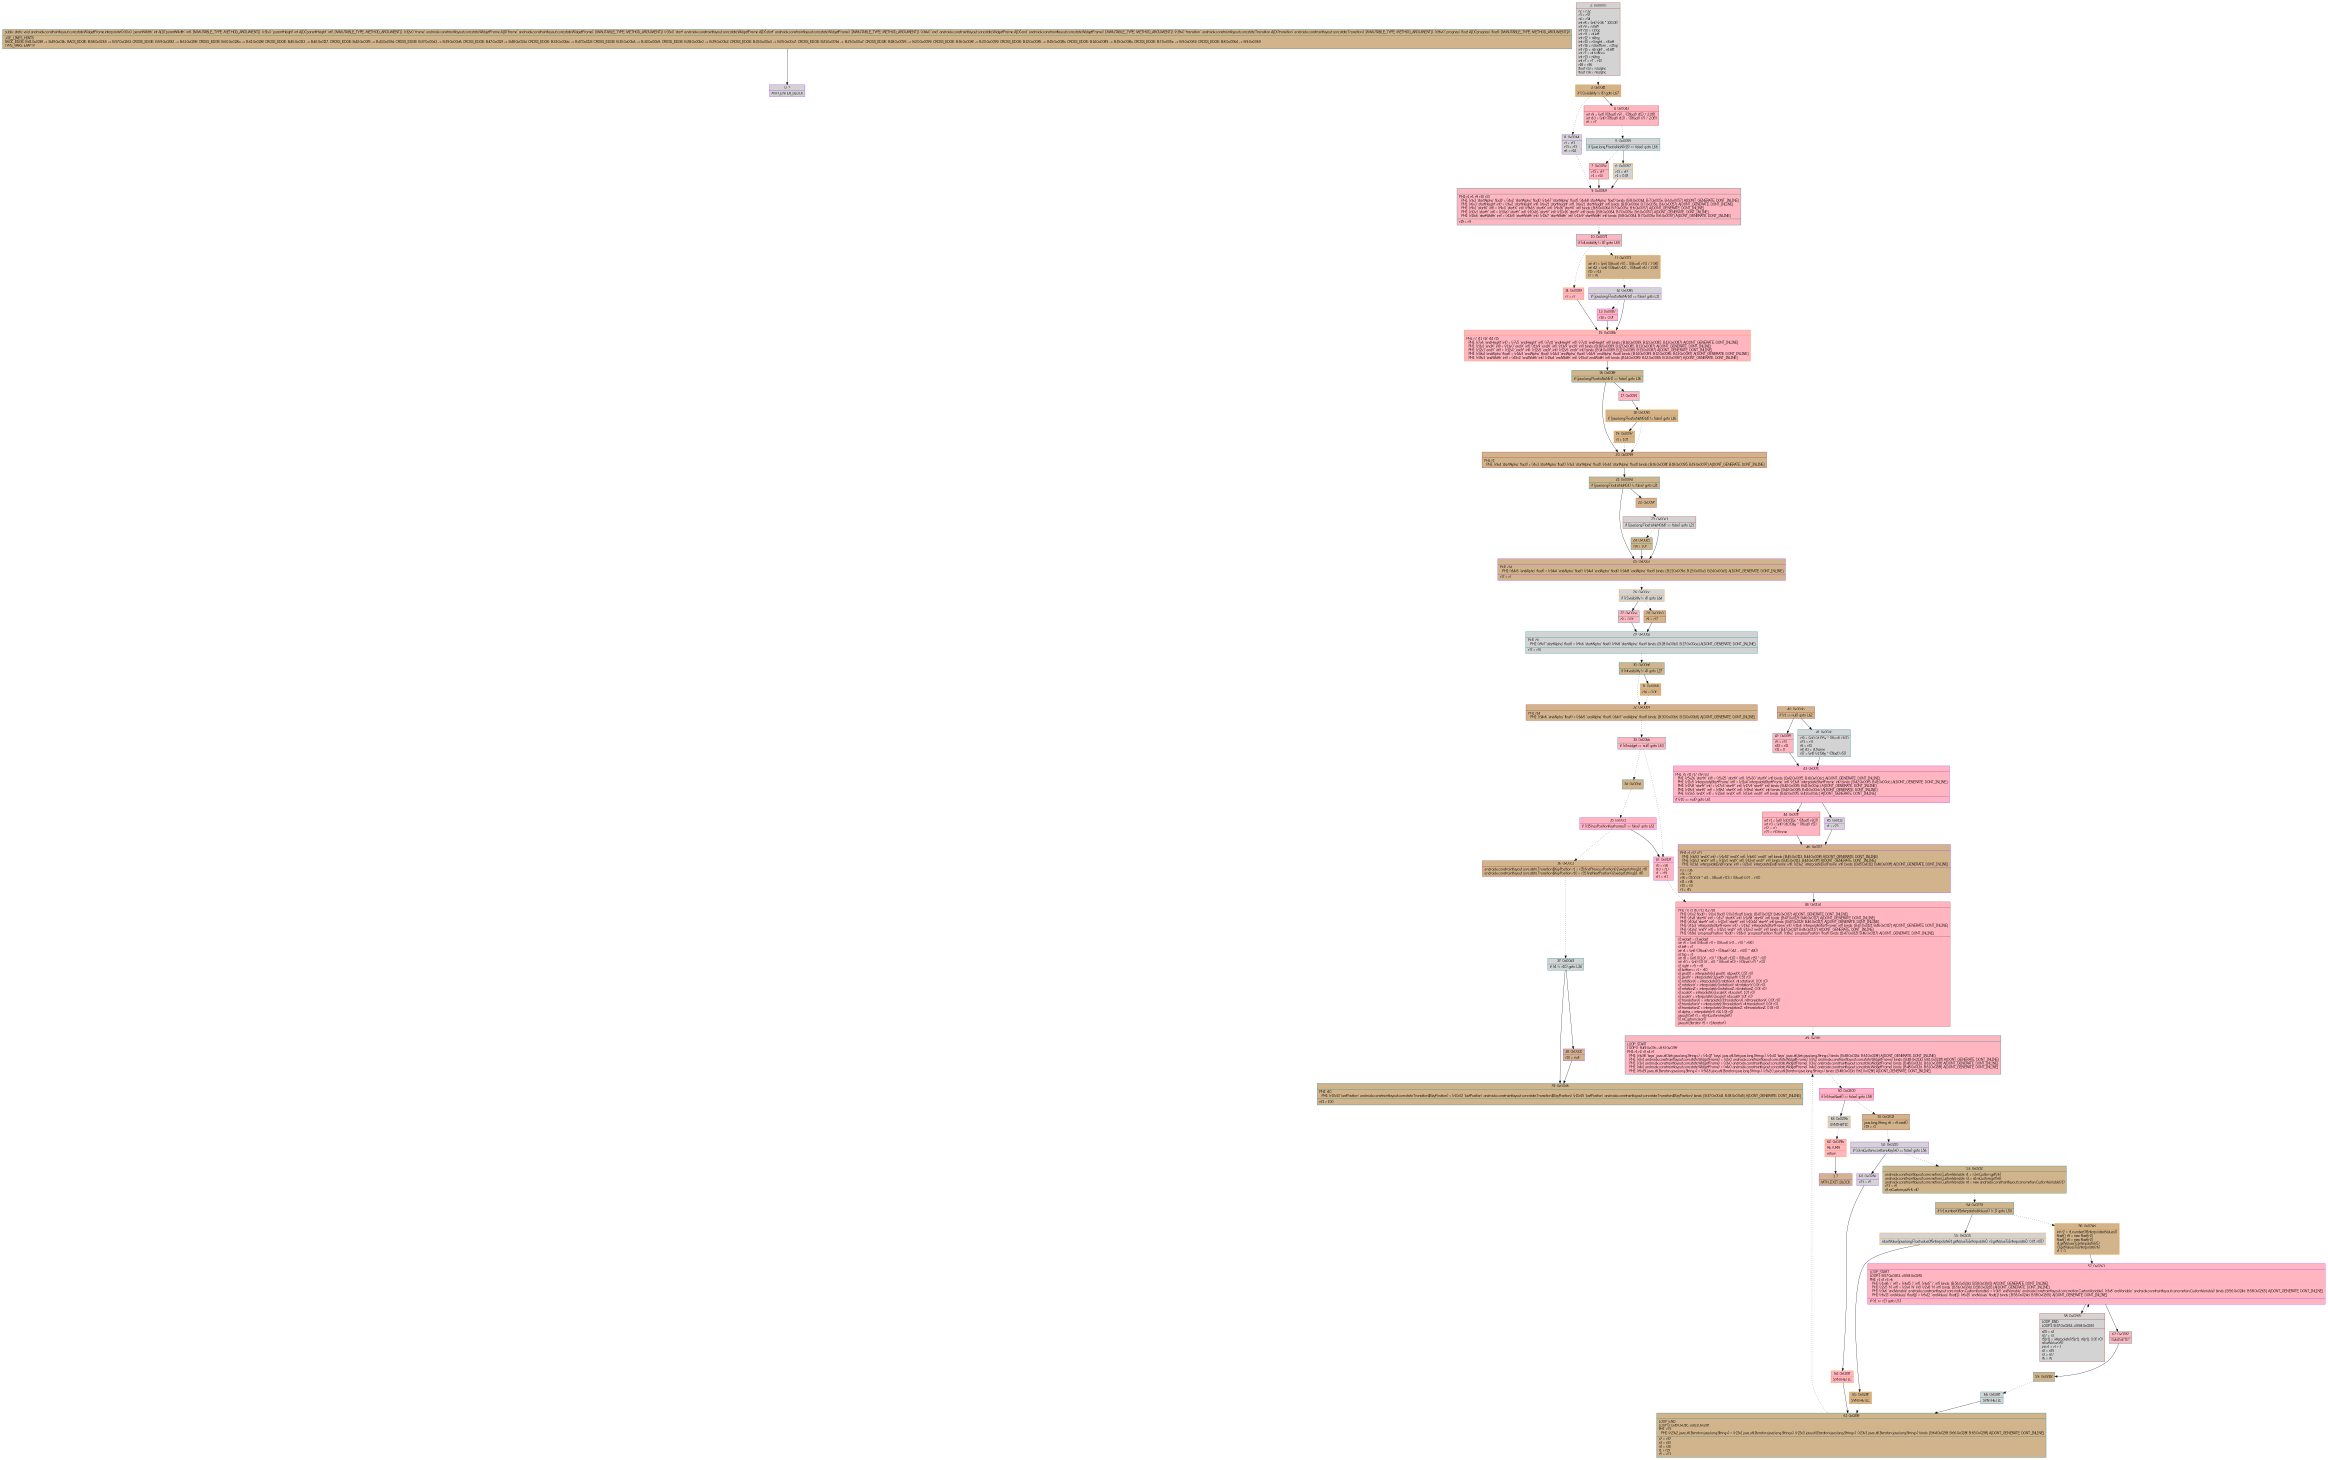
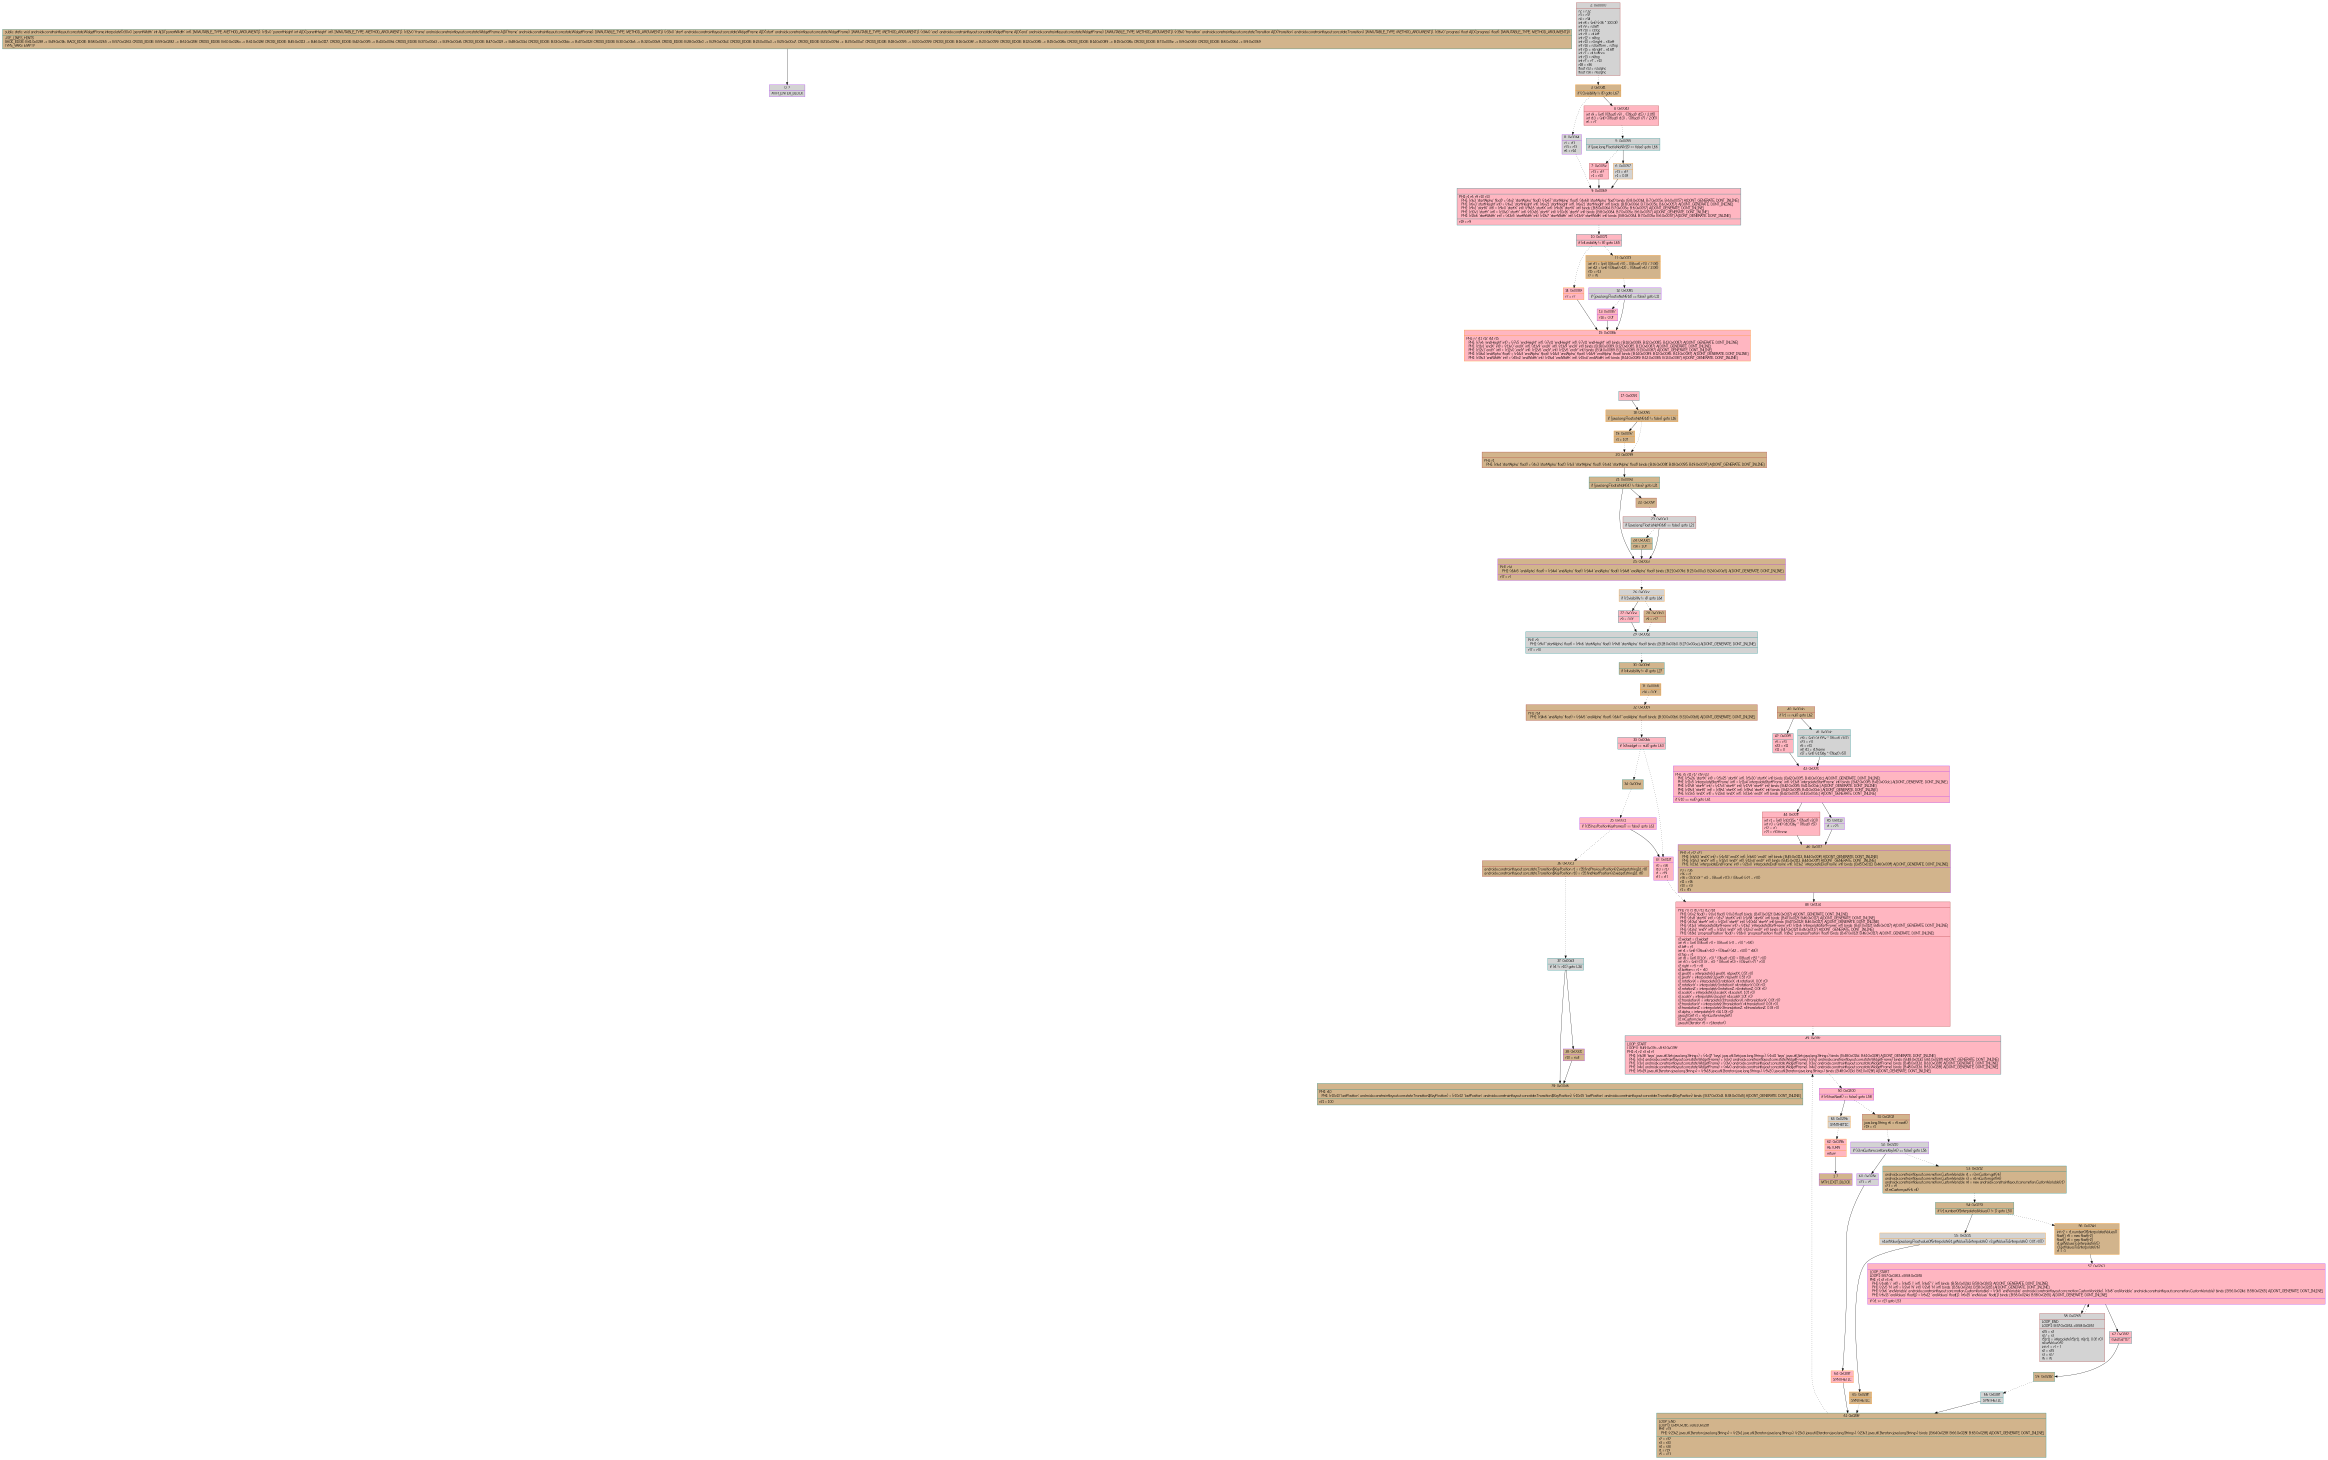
(1607, 376) -> none
(1650, 626) -> (1650, 626)
(1646, 678) -> none
(1637, 688) -> none
